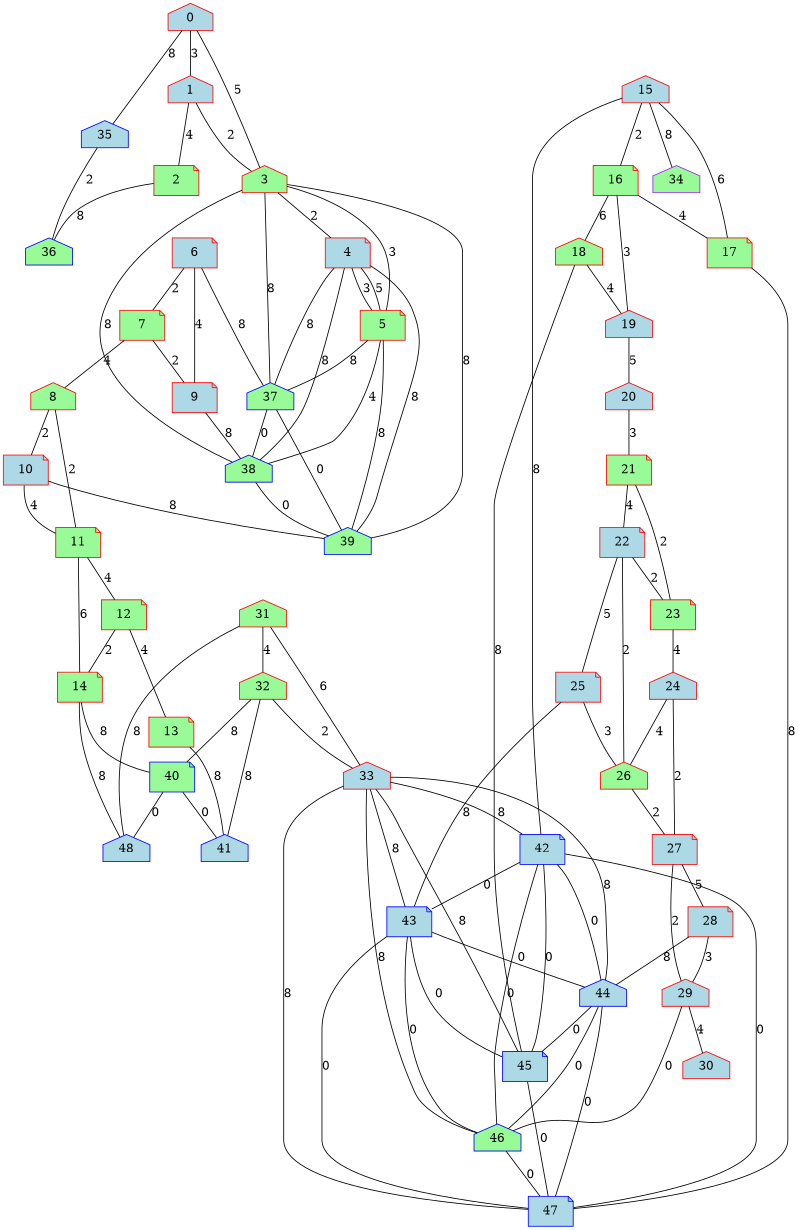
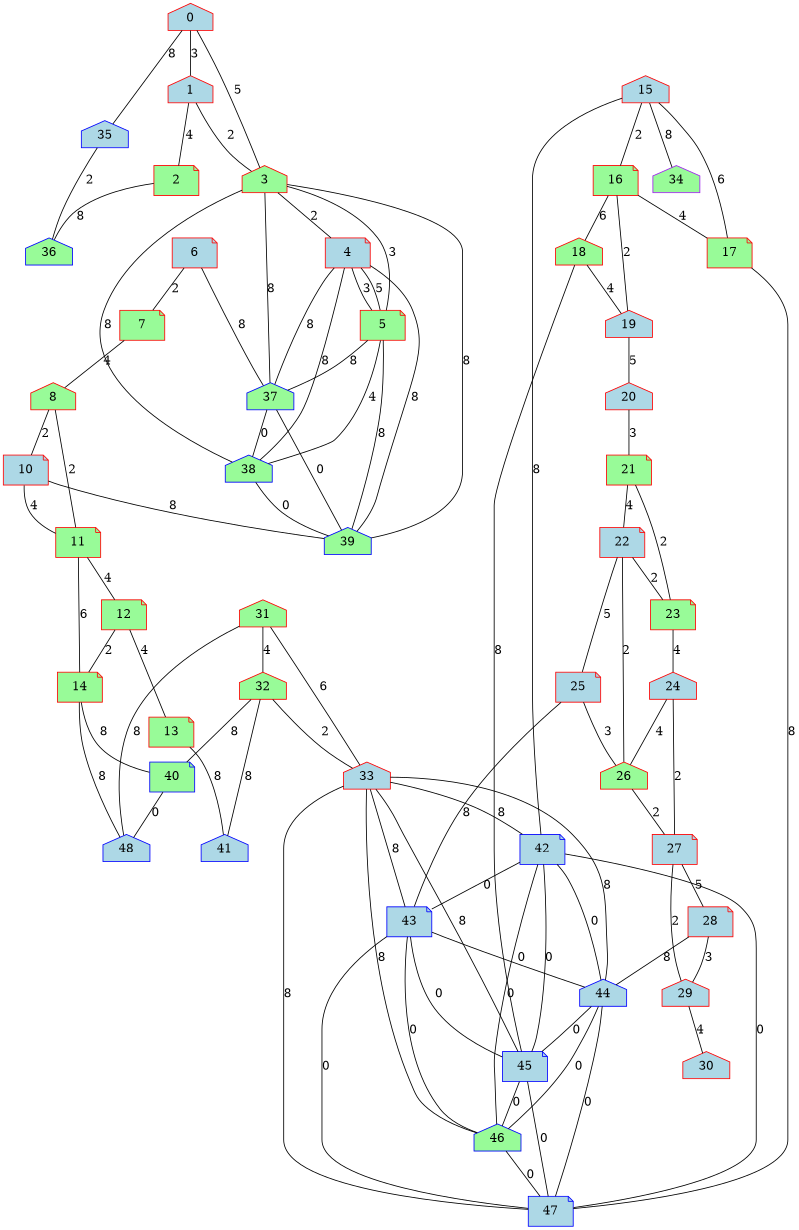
(627, 253) -> (627, 253)
(195, 398) -> none
(200, 815) -> none
(629, 1112) -> (511, 1104)
